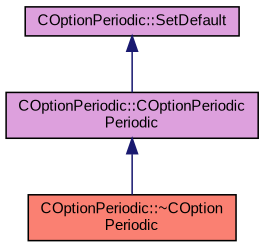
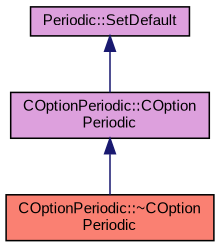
(132, 21) -> (110, 21)
(132, 115) -> (110, 115)
